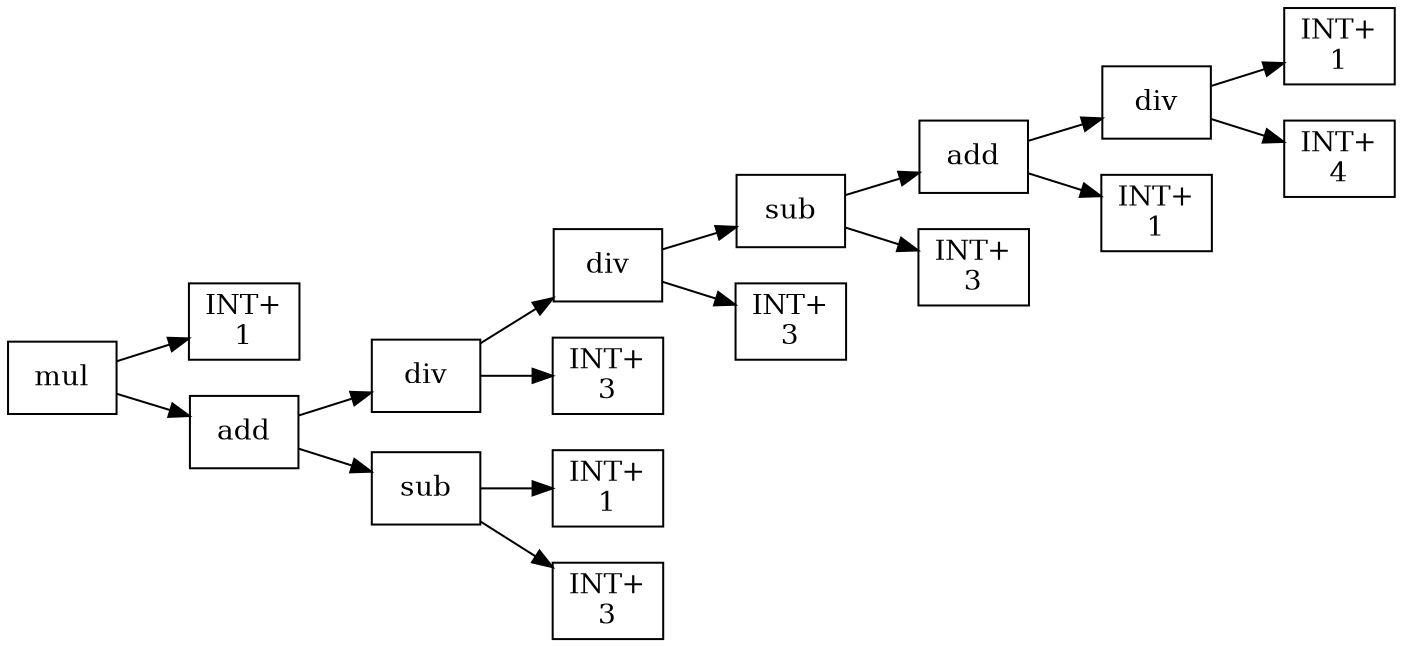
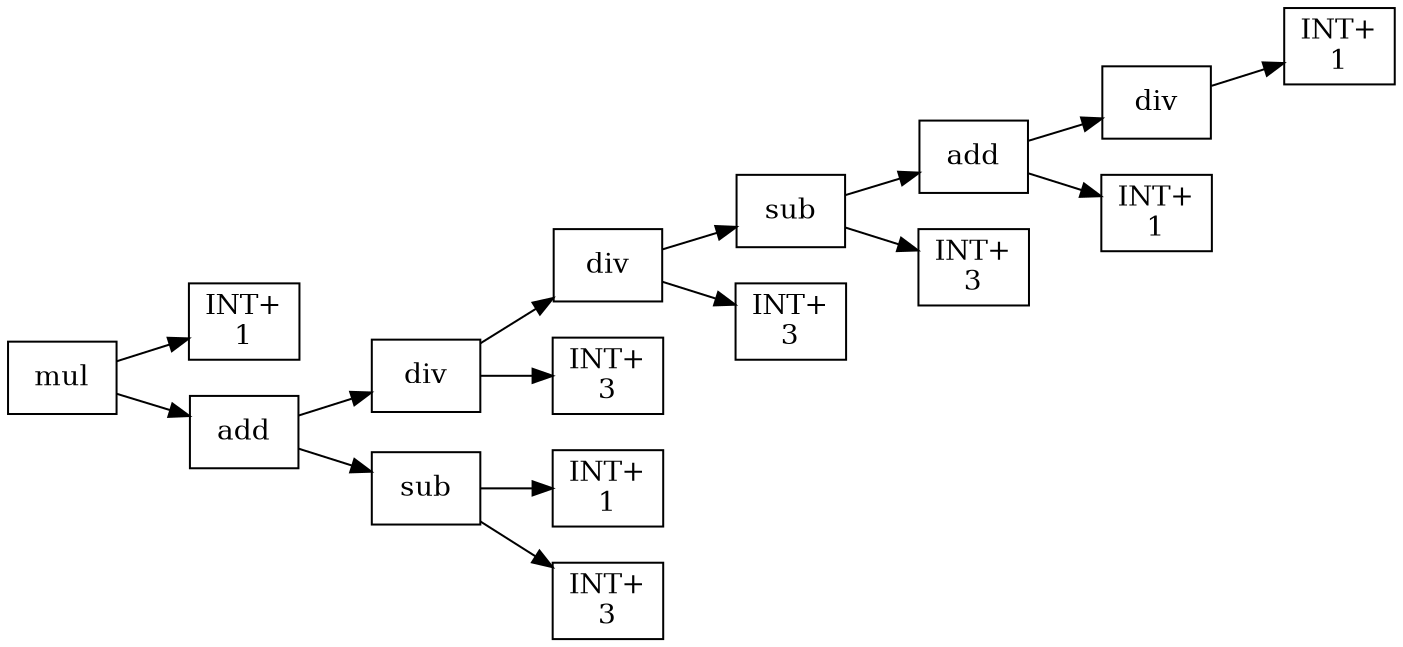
(1339, 159) -> none
